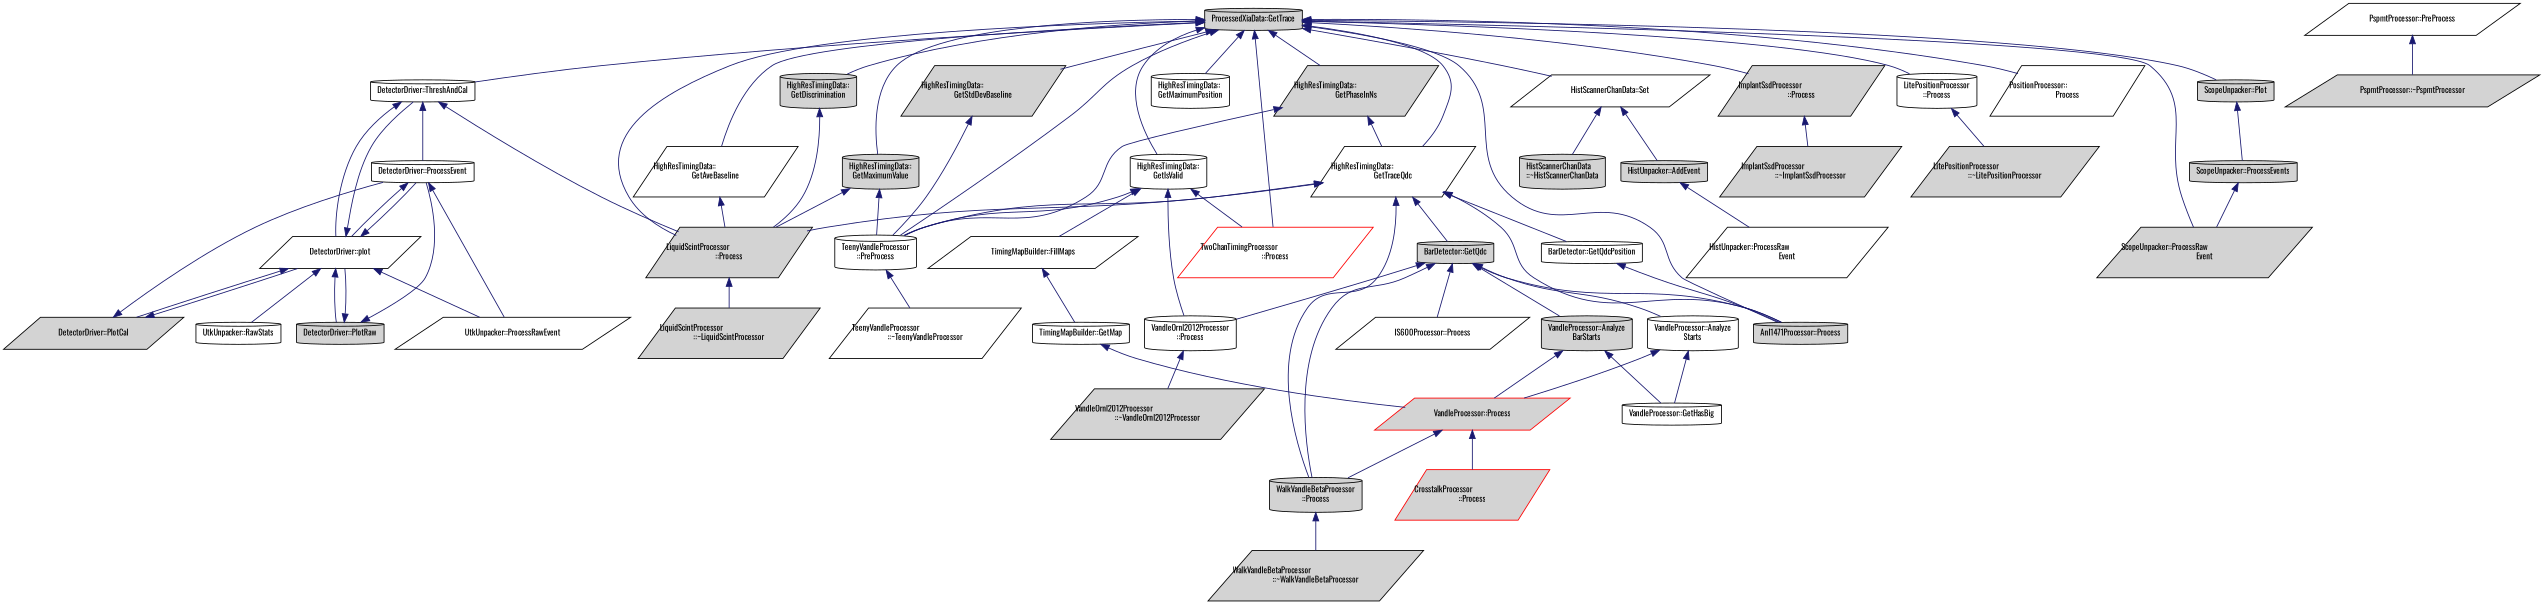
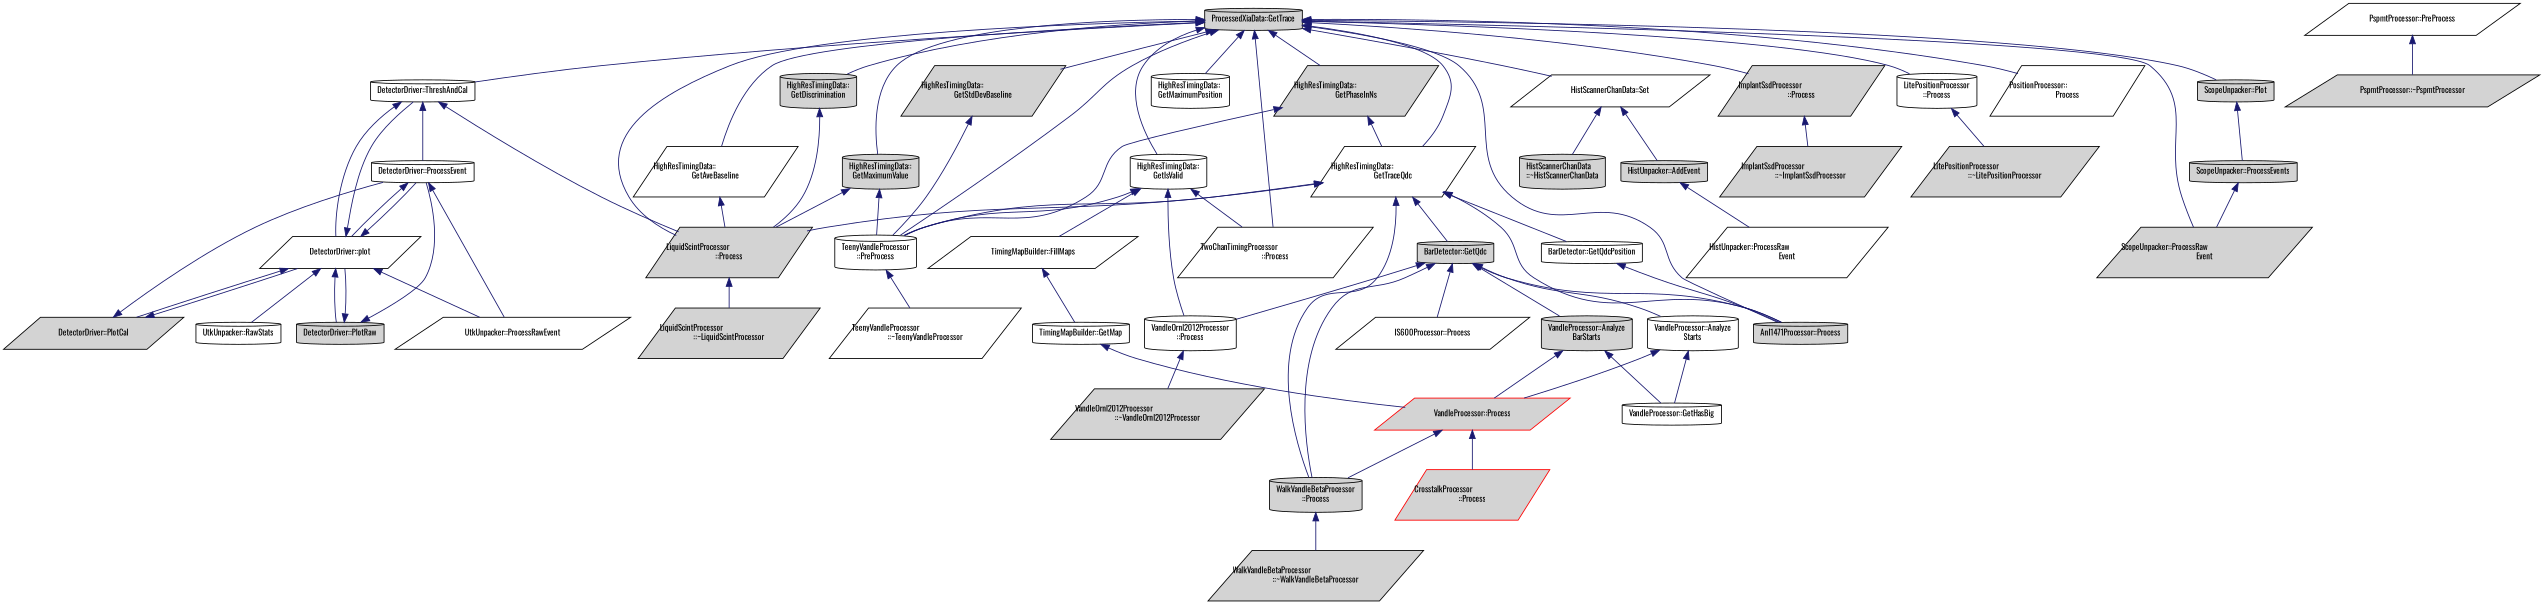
(1275, 252) -> (1275, 252)
